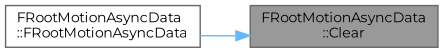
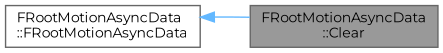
(218, 36) -> (232, 17)
